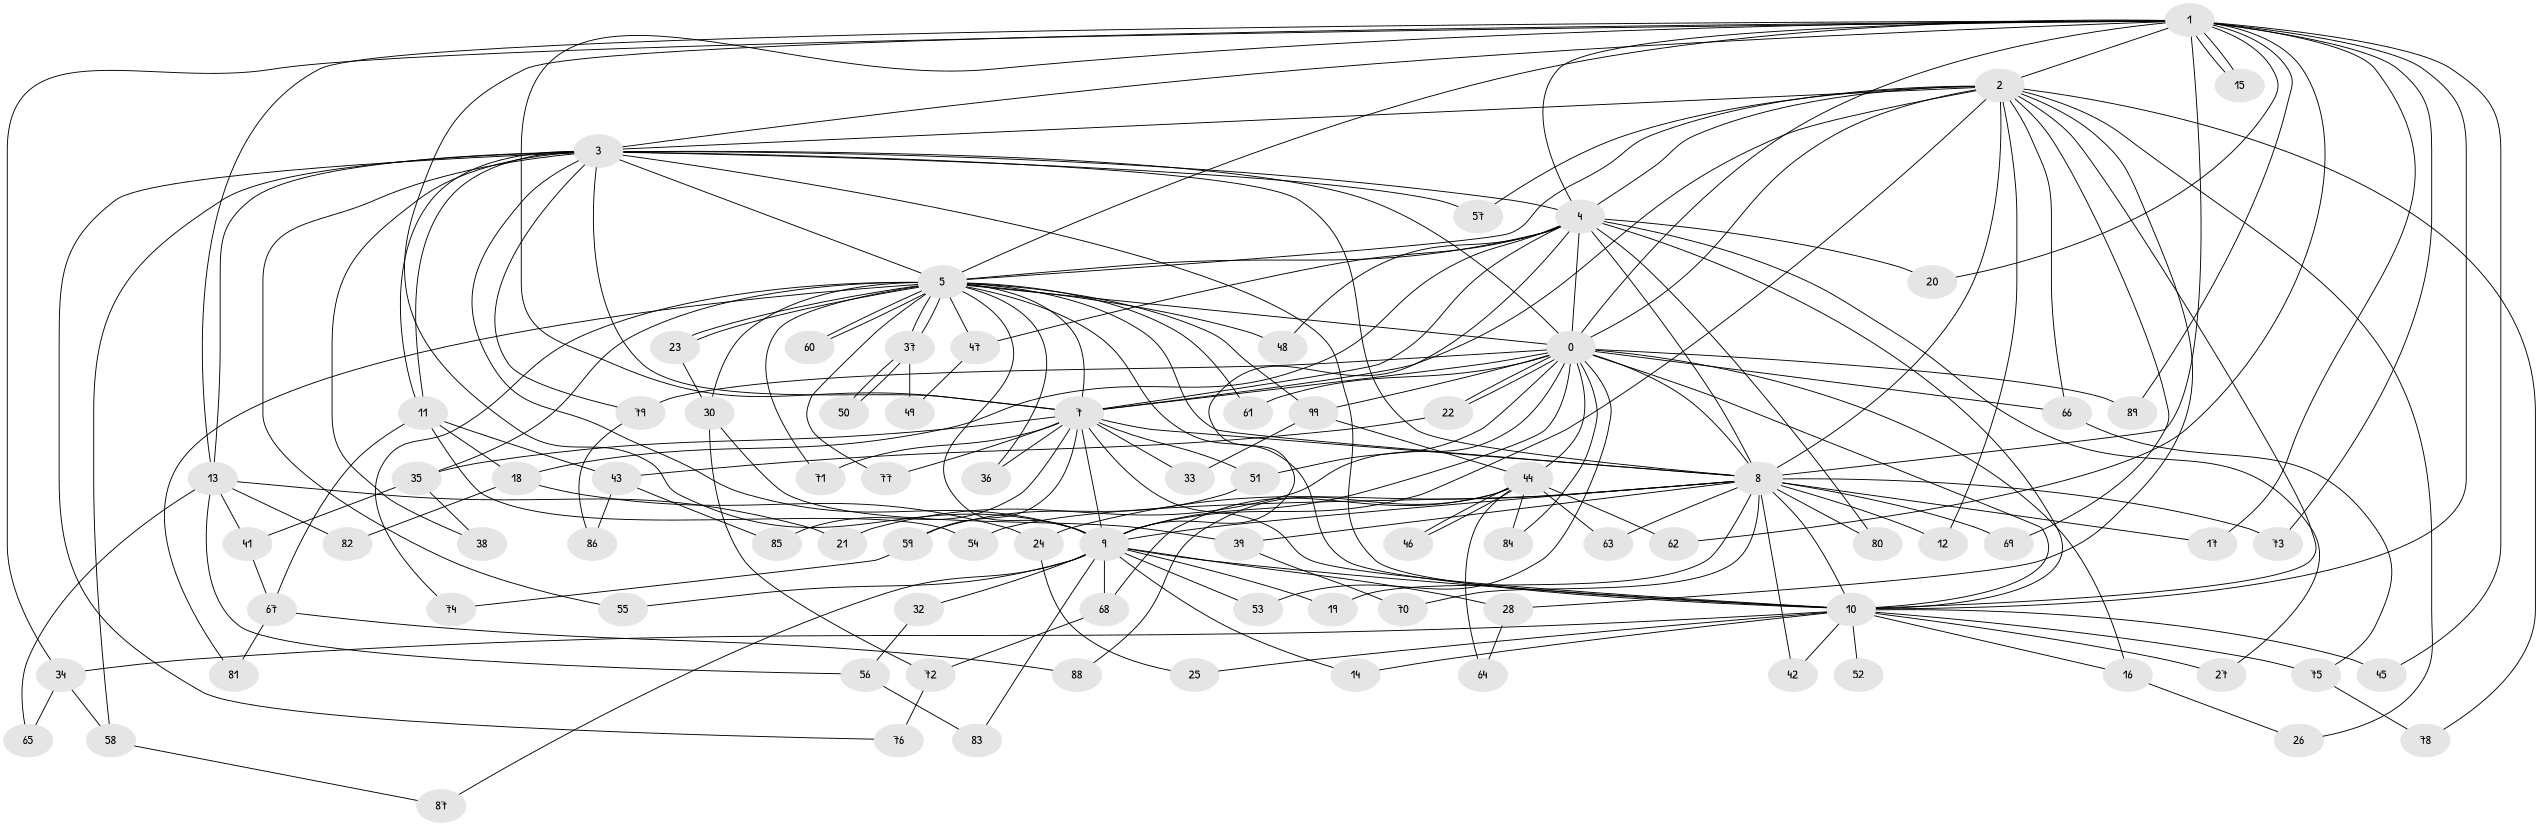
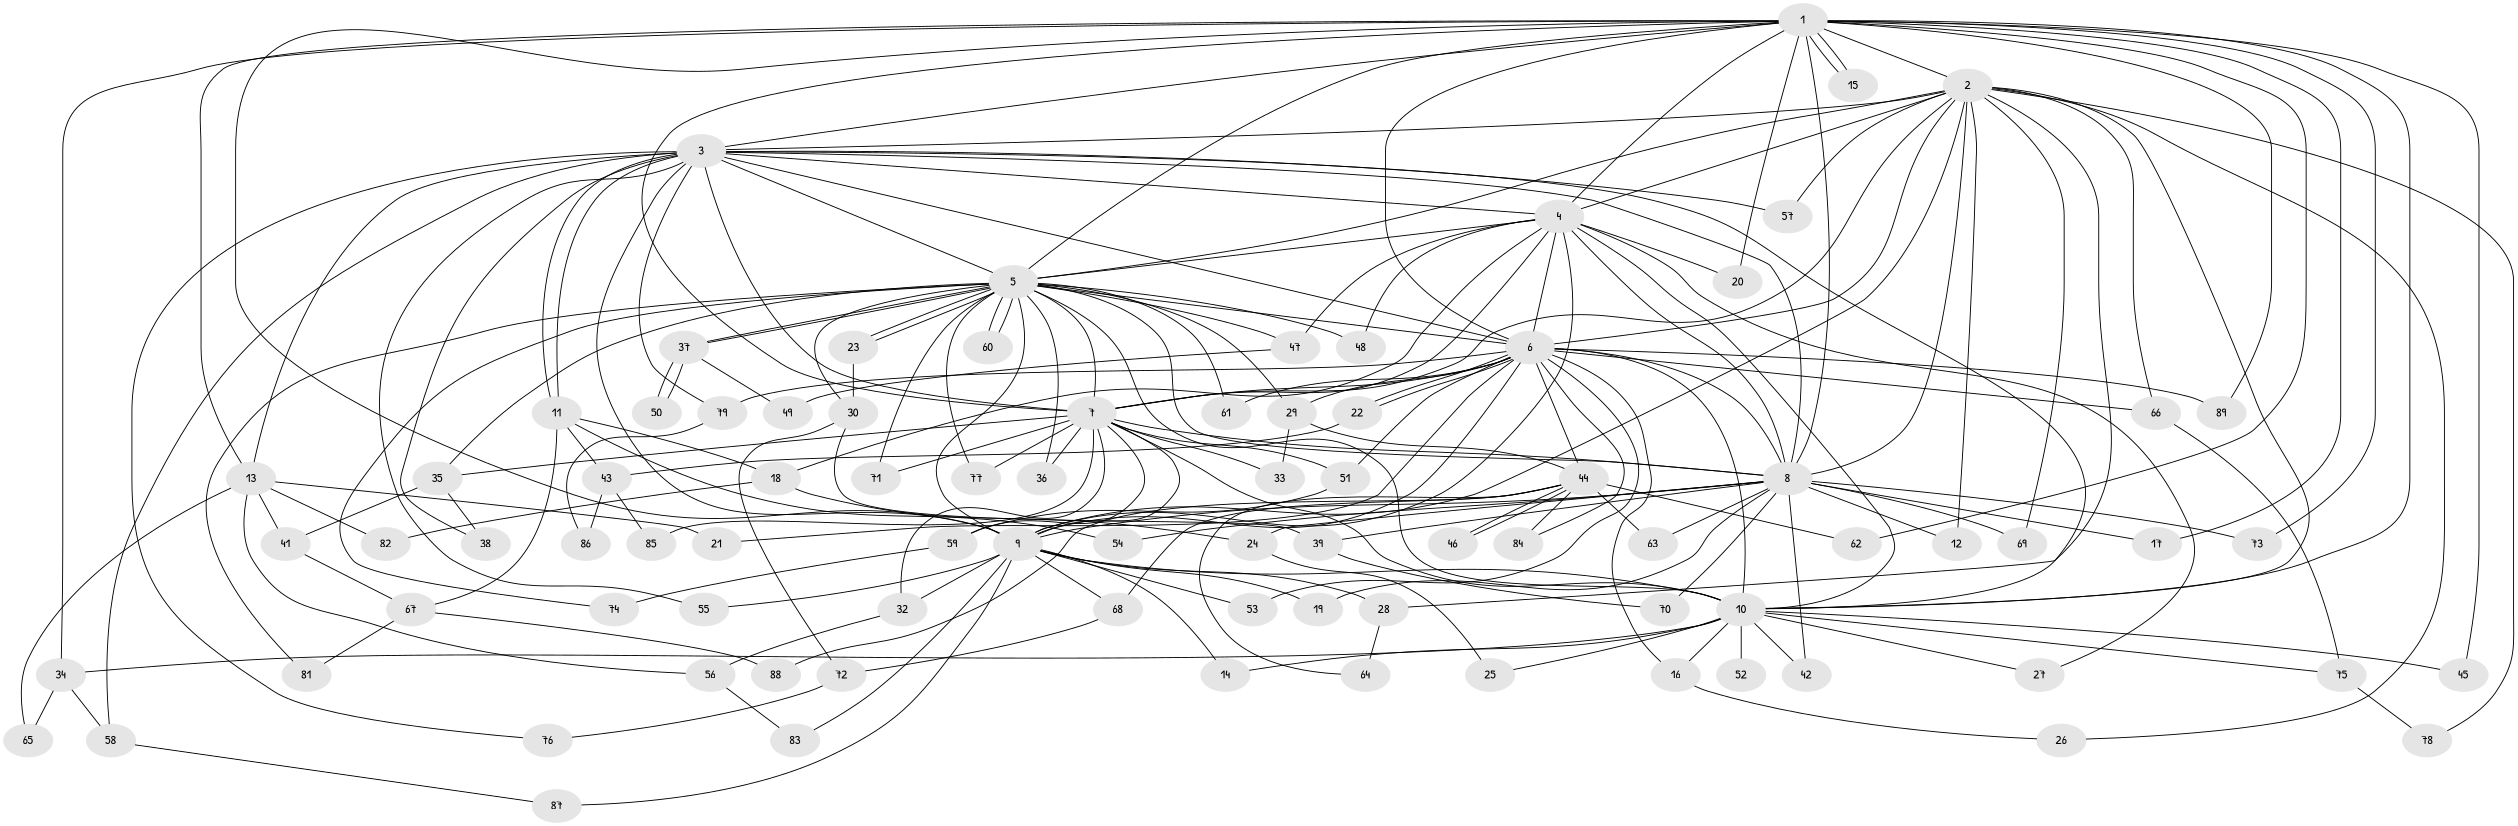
(1571, 348) -> (1530, 348)
(1314, 413) -> (1292, 413)
none -> (1008, 513)
(1814, 539) -> none
(1878, 544) -> none
